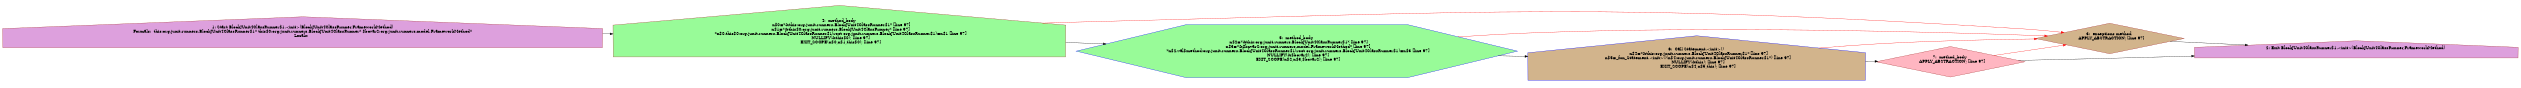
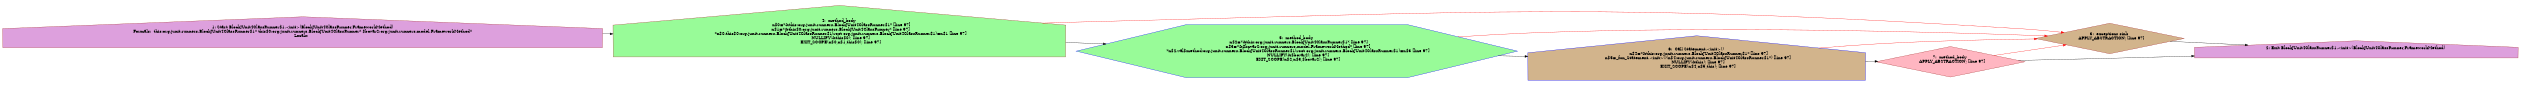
(2110, 38) -> (2110, 38)
